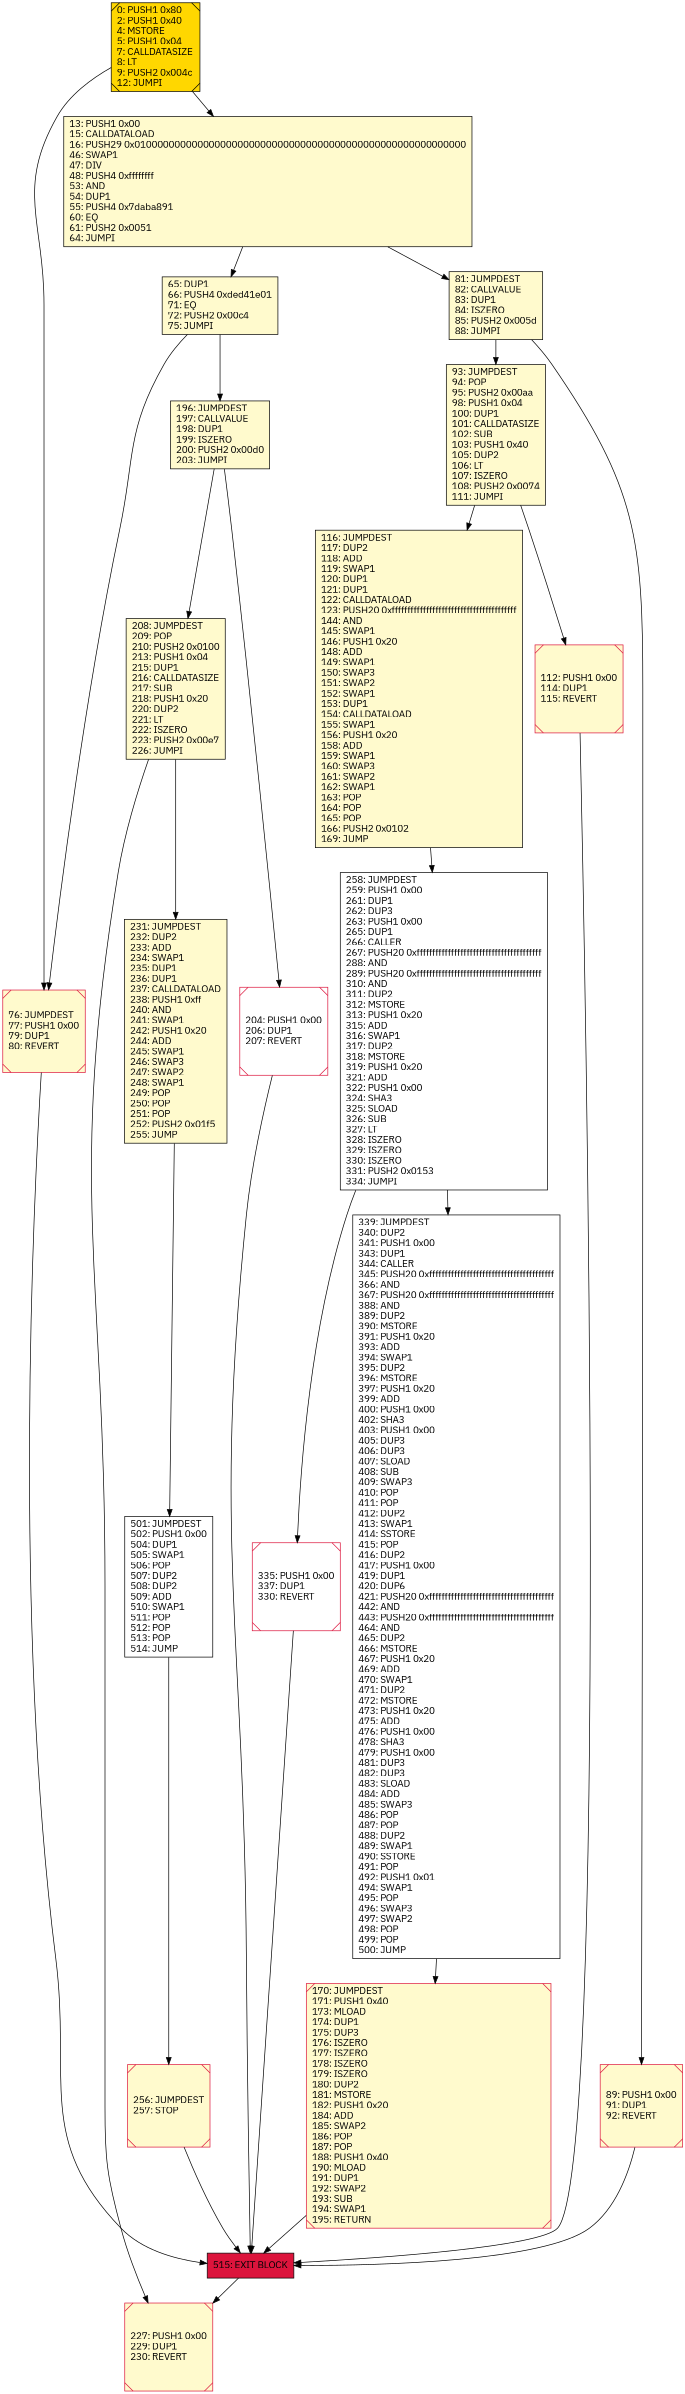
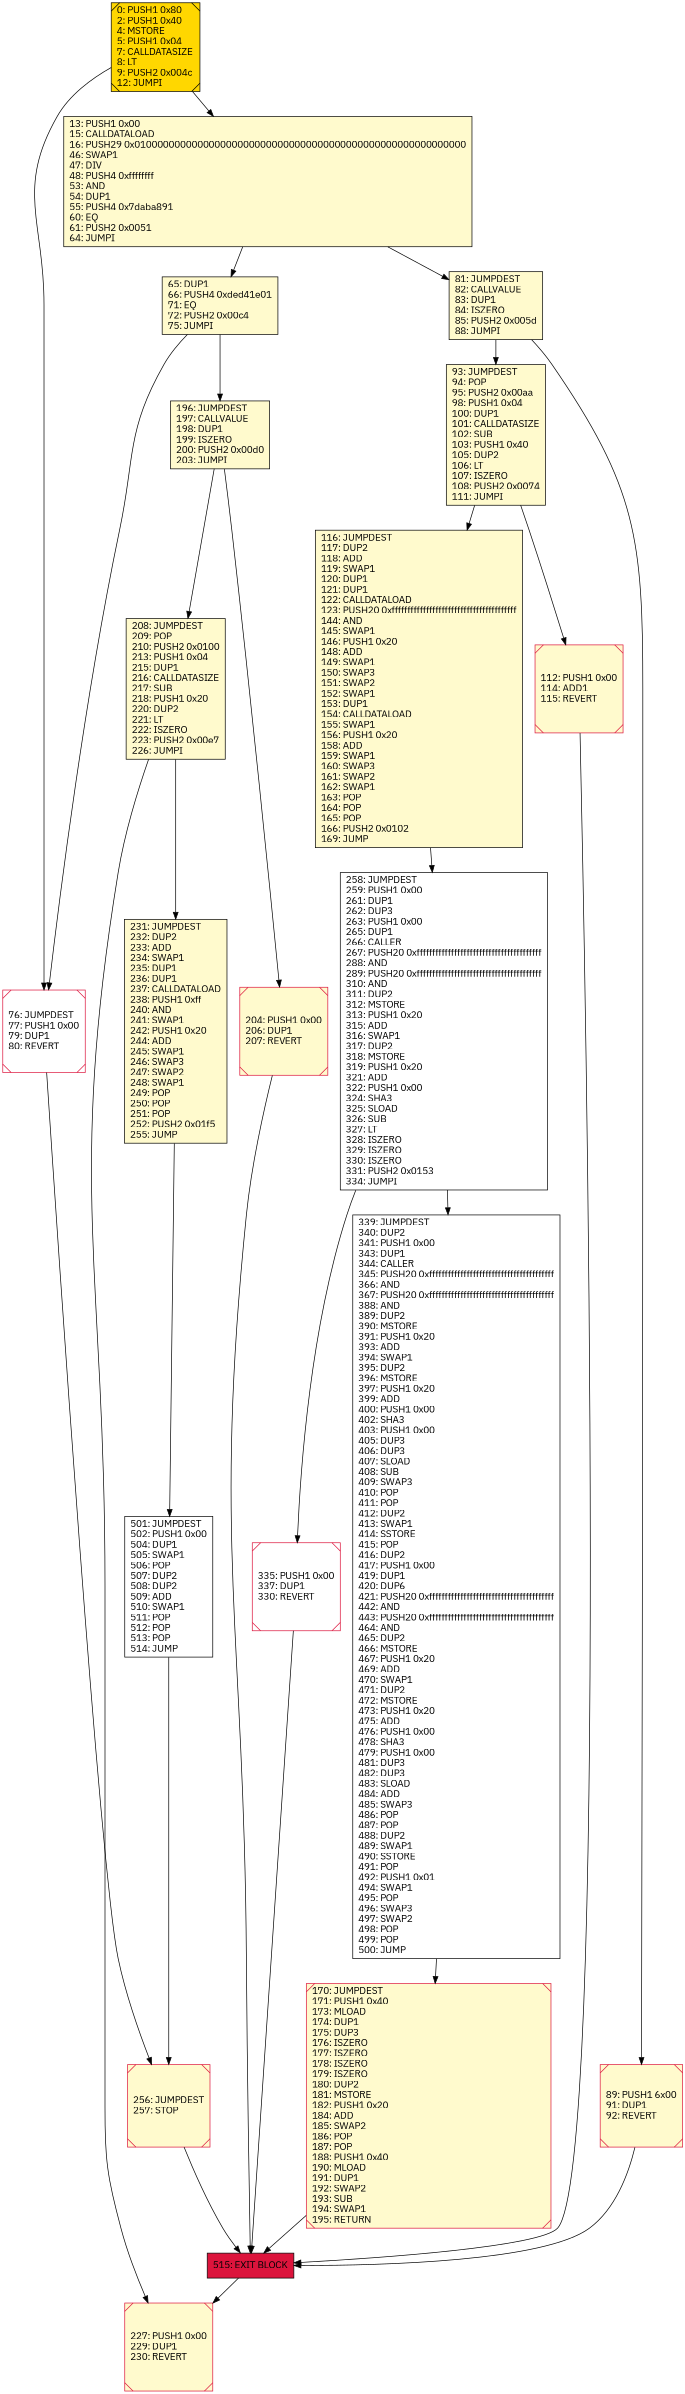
(579, 689) -> (579, 689)
(44, 1031) -> (44, 1031)
(284, 1031) -> (284, 1031)
(35, 1703) -> (81, 1568)
(641, 2106) -> (641, 2106)
